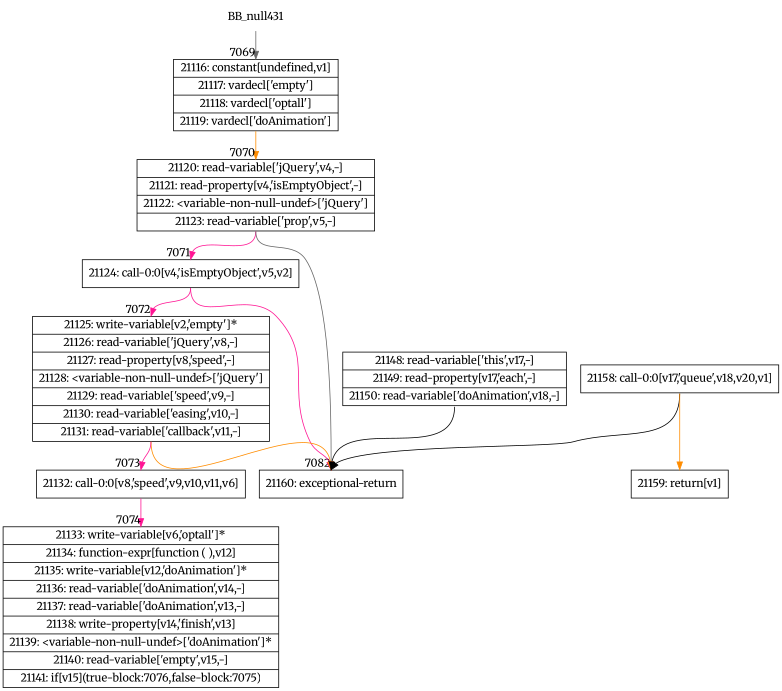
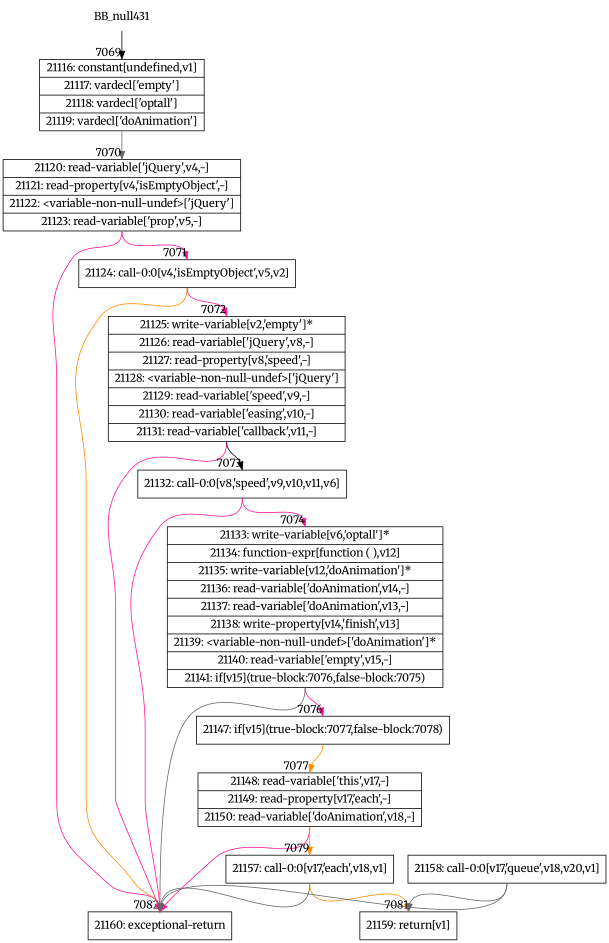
(256, 41) -> (122, 41)
(256, 141) -> (122, 141)
(325, 328) -> (57, 576)
(293, 342) -> (86, 570)
(680, 428) -> (461, 898)
(397, 438) -> (234, 849)
(519, 446) -> (364, 902)
(148, 452) -> (232, 453)
(237, 457) -> (116, 632)
none -> (139, 664)
none -> (323, 730)
none -> (176, 742)
none -> (310, 869)
